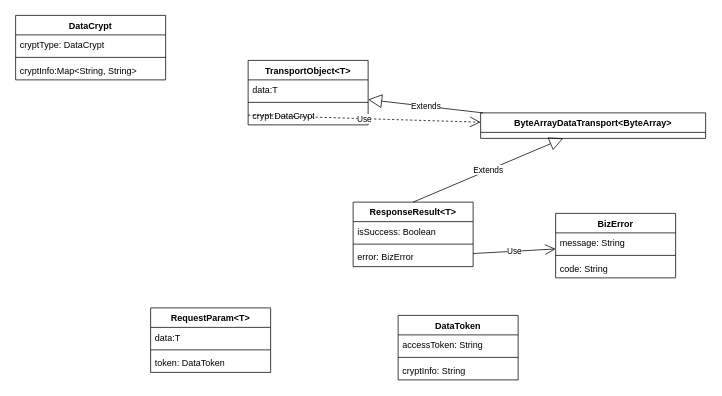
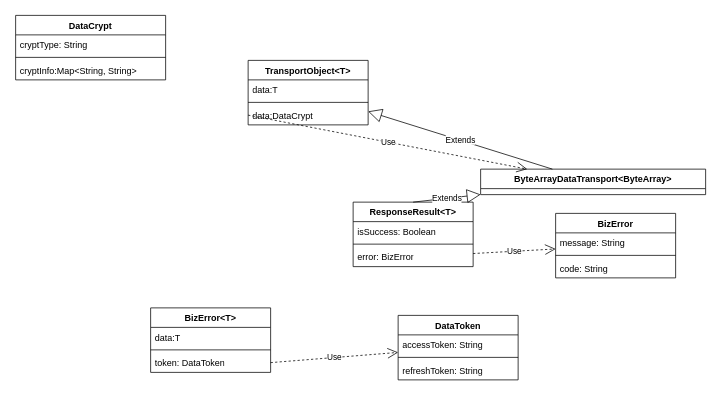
(68, 46) -> (59, 46)
(289, 116) -> (286, 116)
(593, 126) -> (593, 182)
(489, 253) -> (489, 253)
(210, 319) -> (210, 319)
none -> (333, 358)
(442, 371) -> (449, 371)
